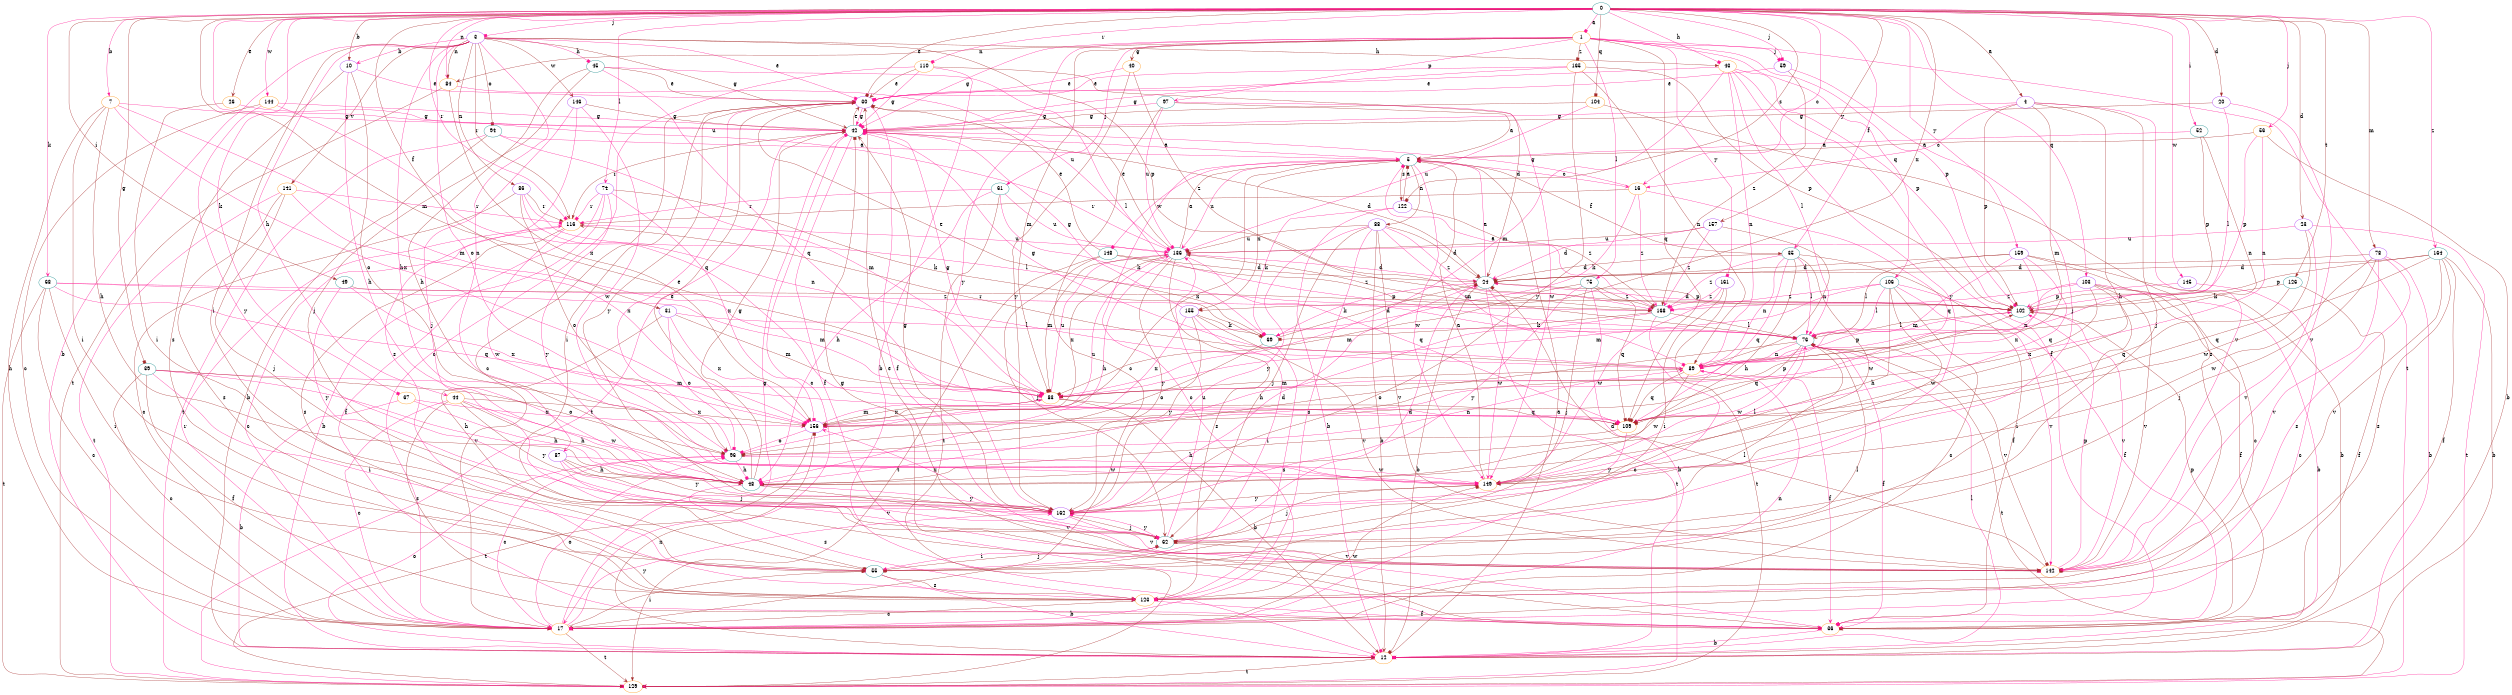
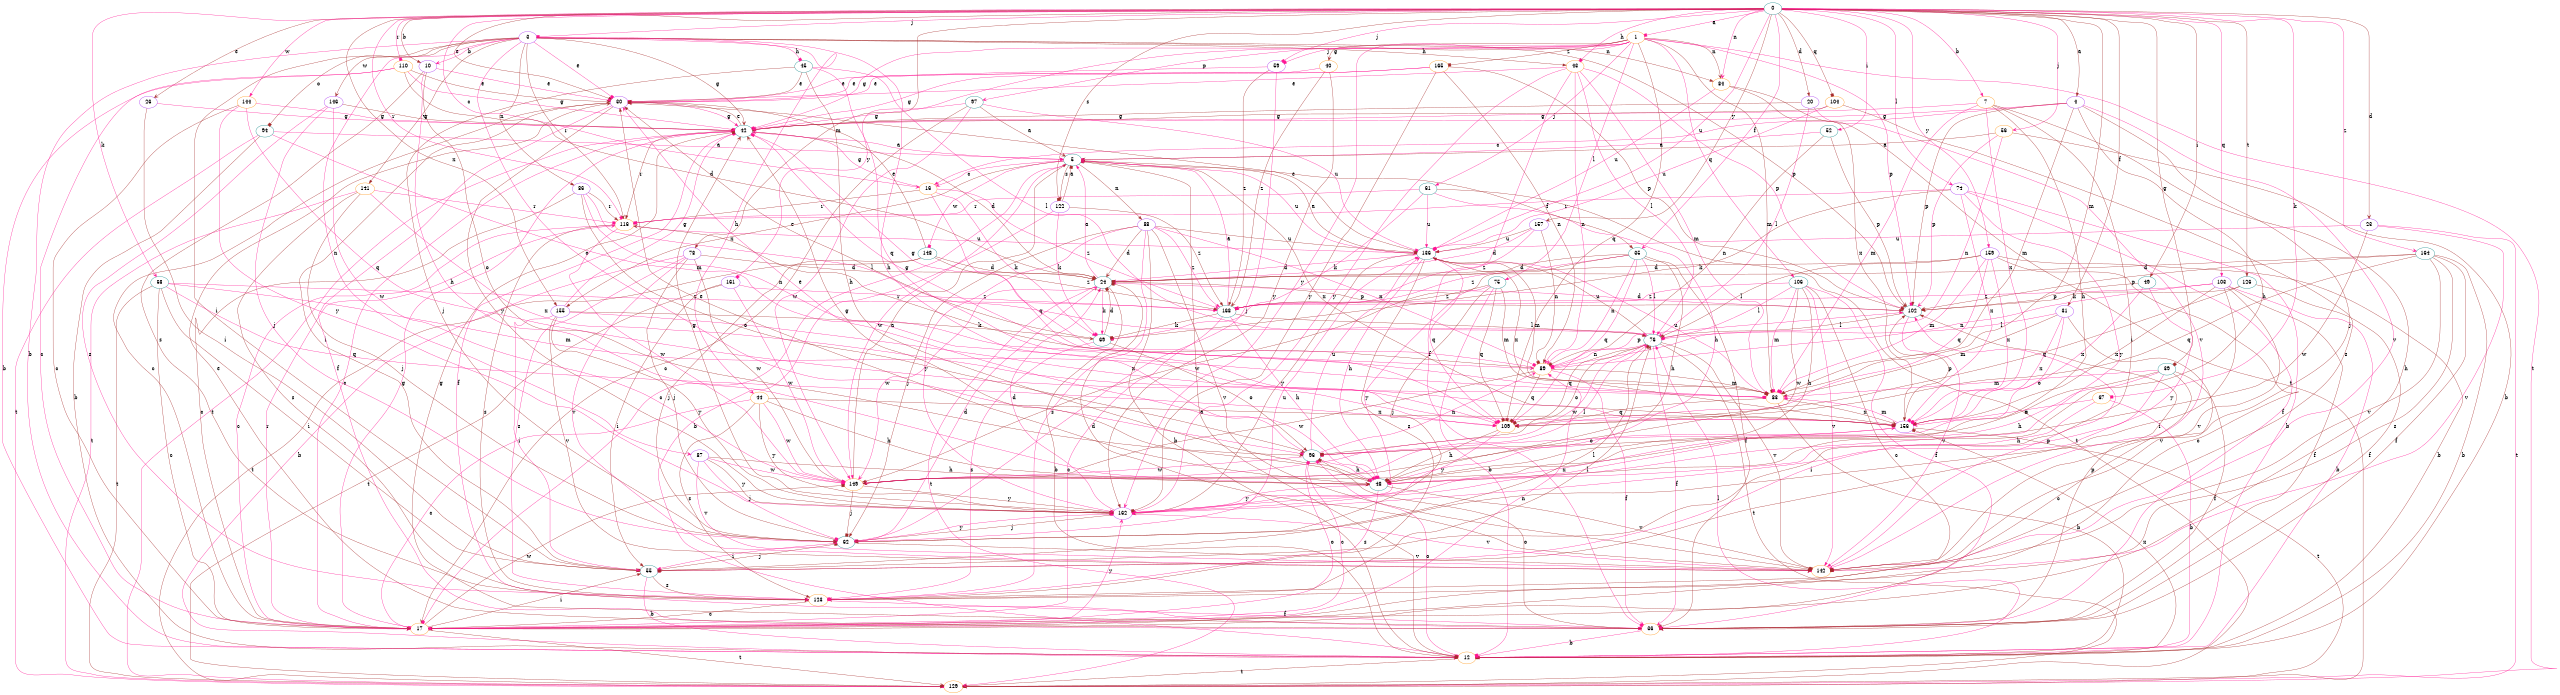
(232, 102) -> (148, 102)
(2187, 282) -> none
none -> (1520, 533)
